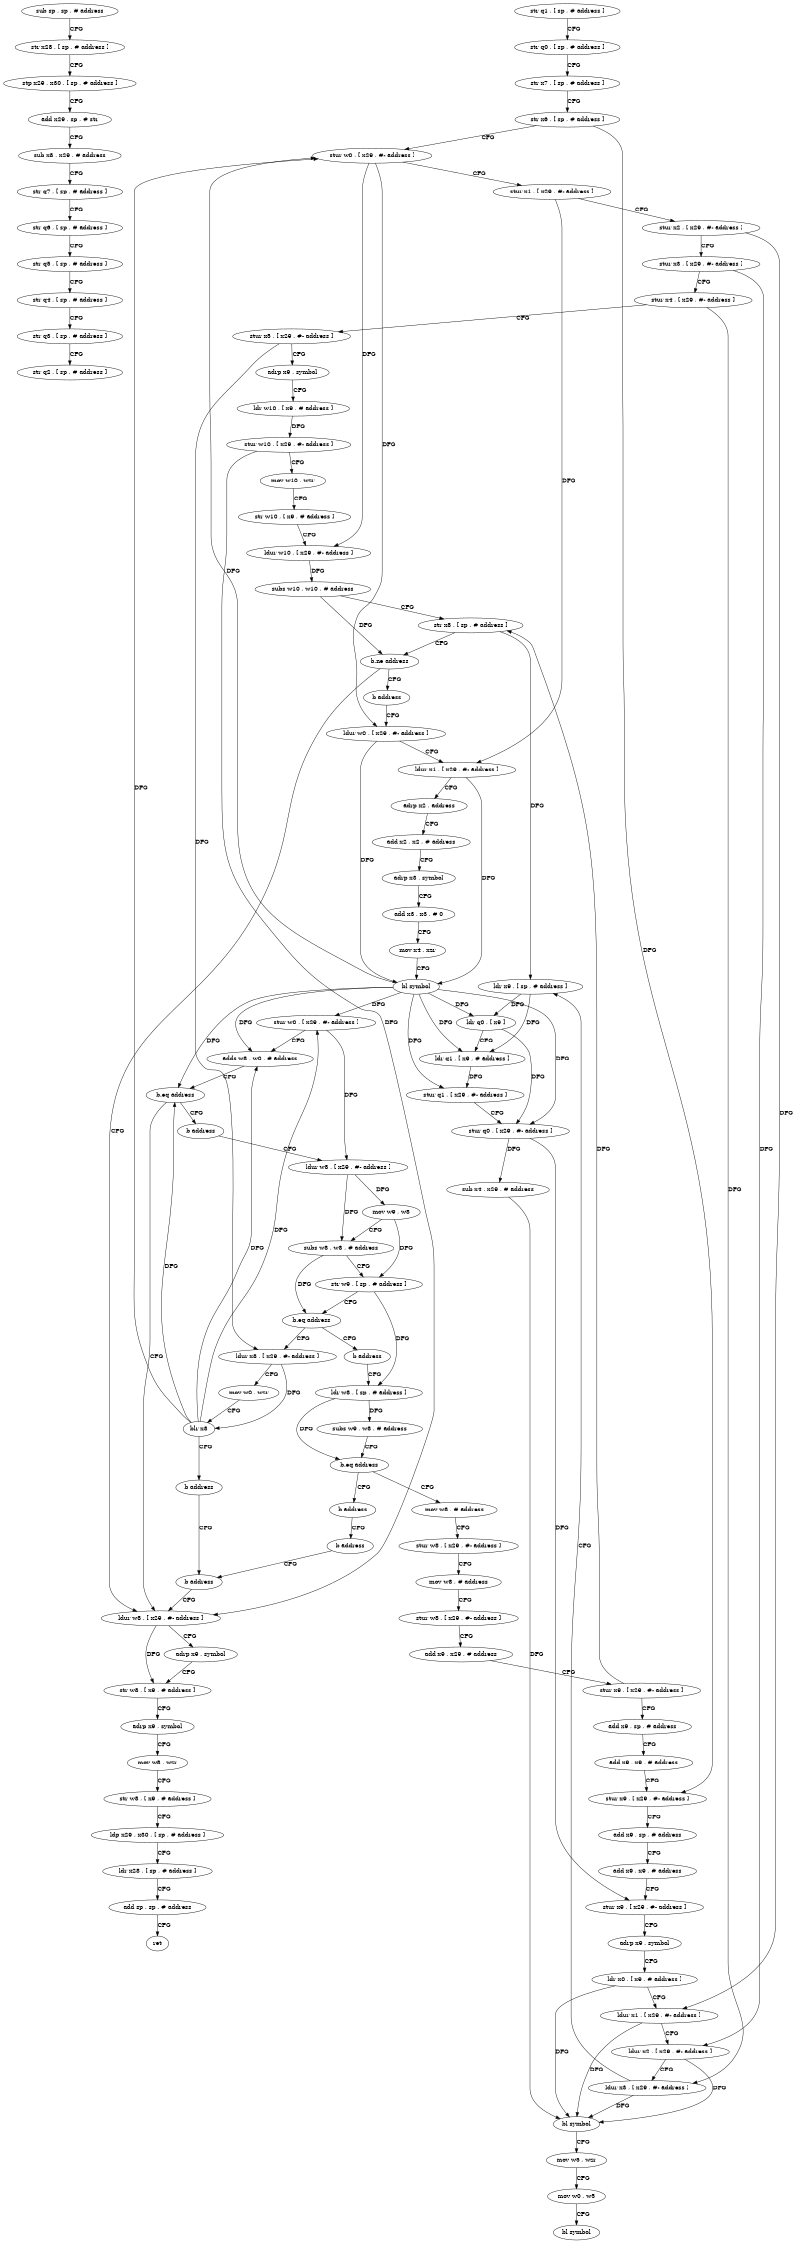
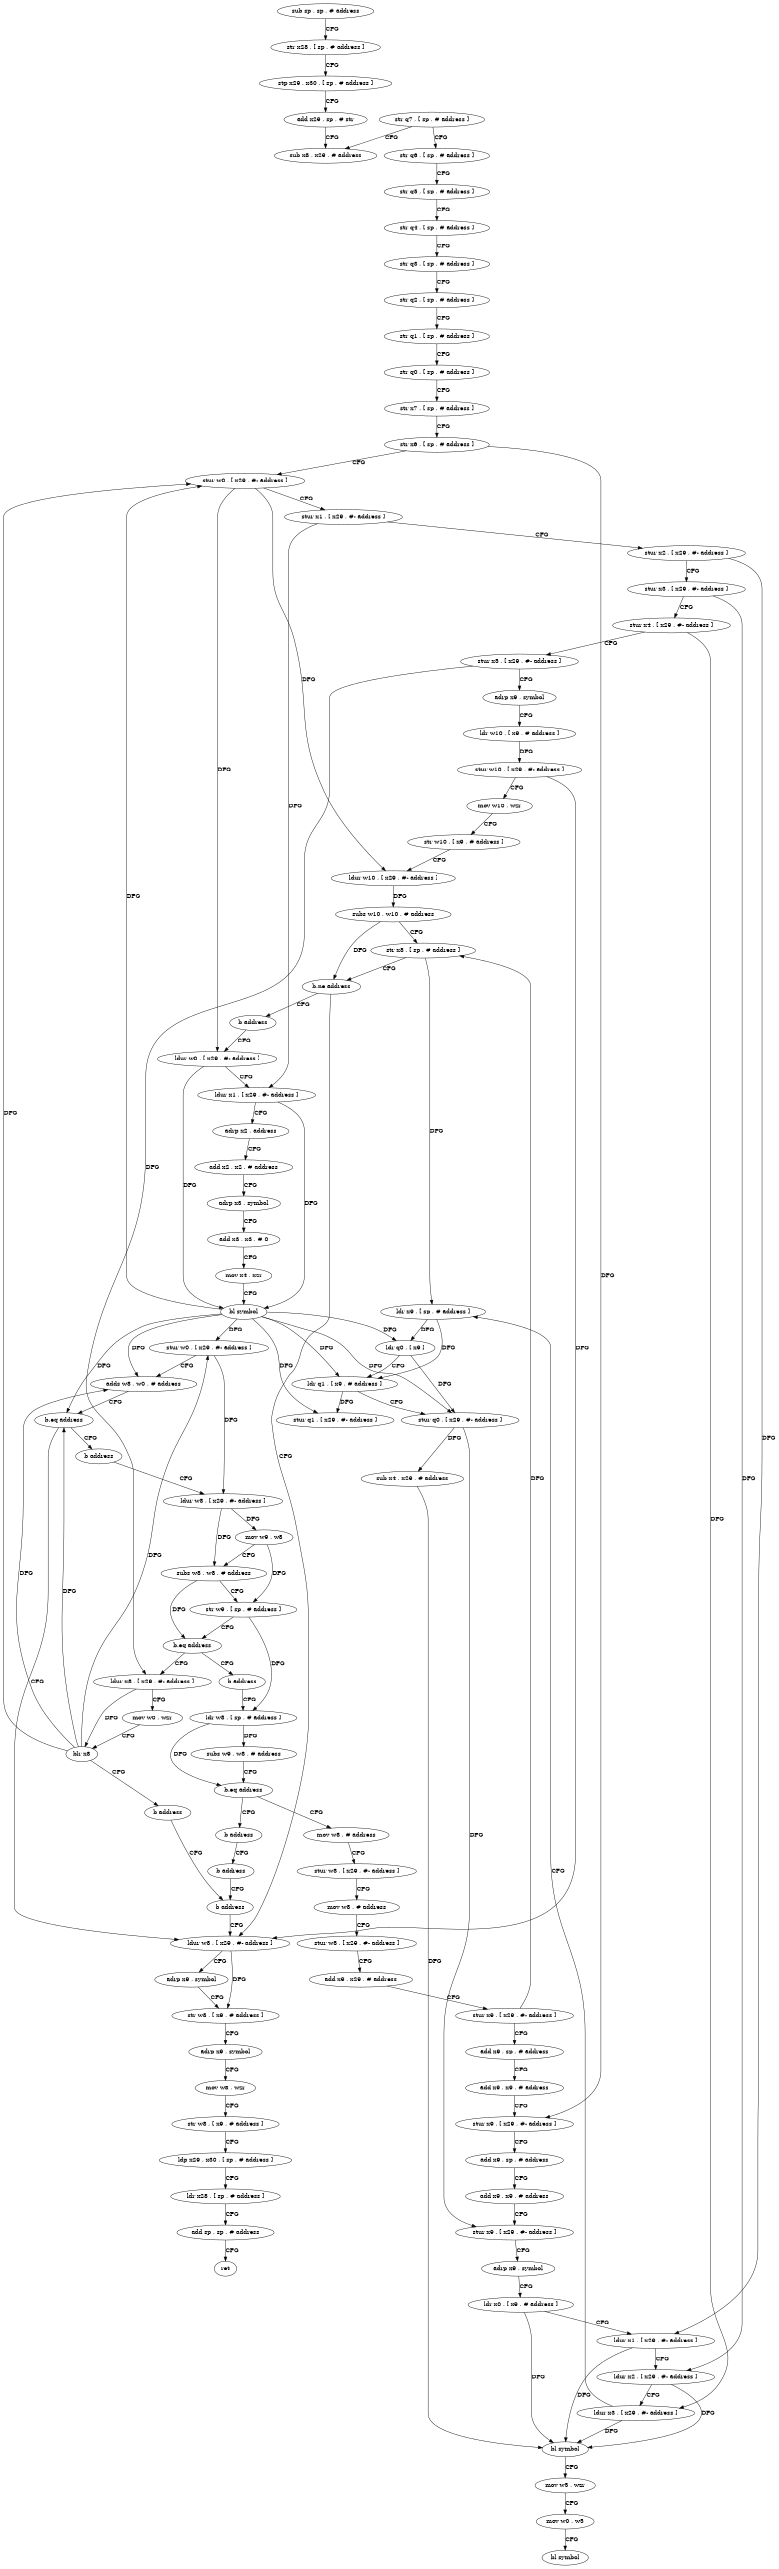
(70, 172) -> (381, 137)
none -> (437, 316)
(486, 1112) -> (388, 1405)
